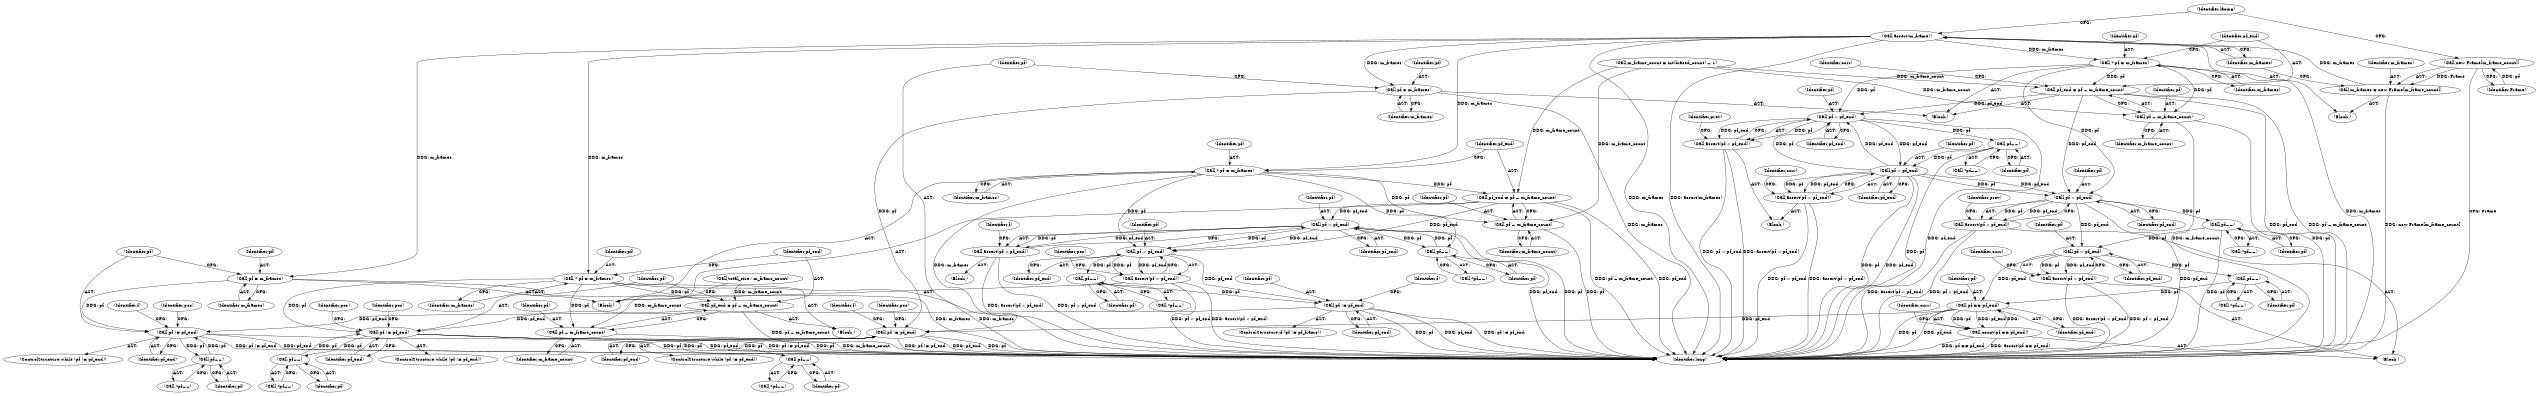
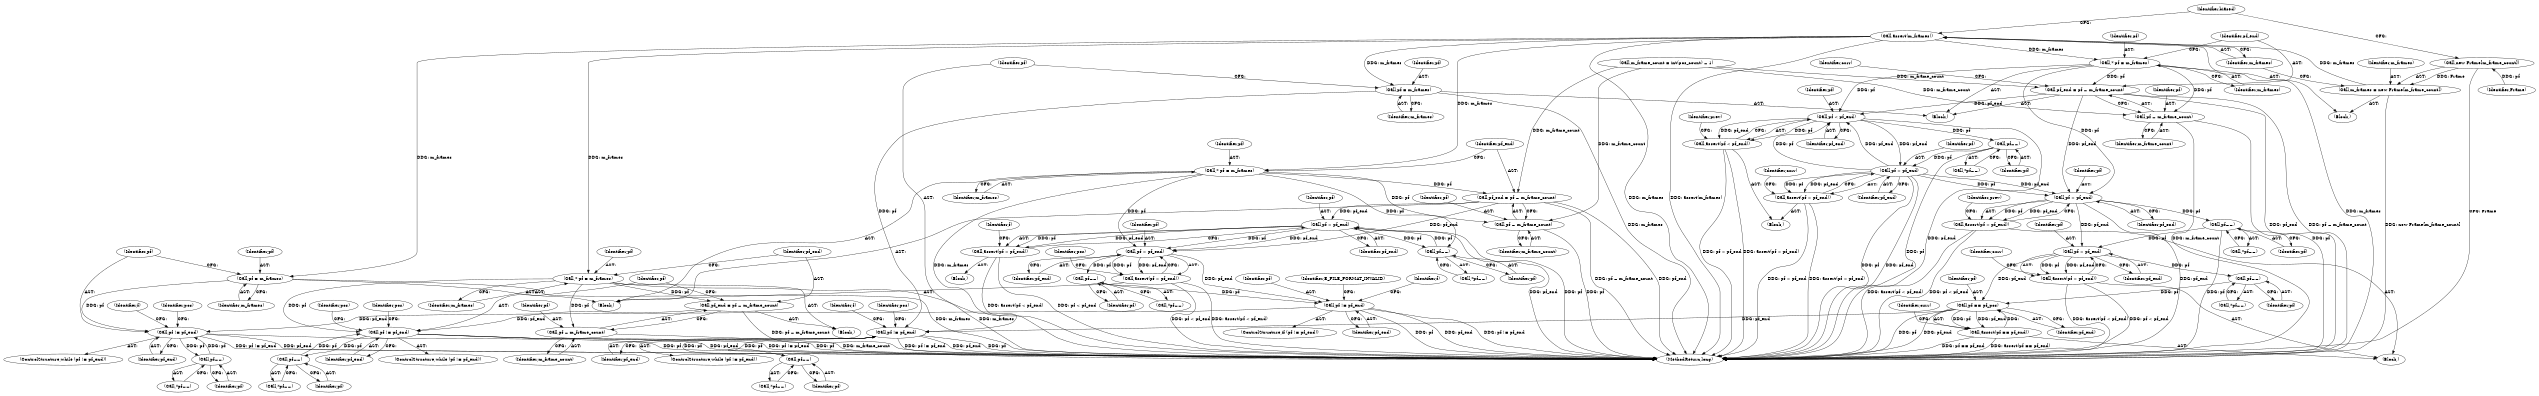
(2216, 9) -> (2216, 9)
(1907, 36) -> (1907, 36)
(1666, 63) -> (1666, 63)
(2485, 77) -> none
(753, 279) -> none
none -> (1343, 279)
(1978, 306) -> (1978, 306)
(1280, 333) -> (1280, 333)
(1999, 333) -> (1999, 333)
(1690, 360) -> (1690, 360)
